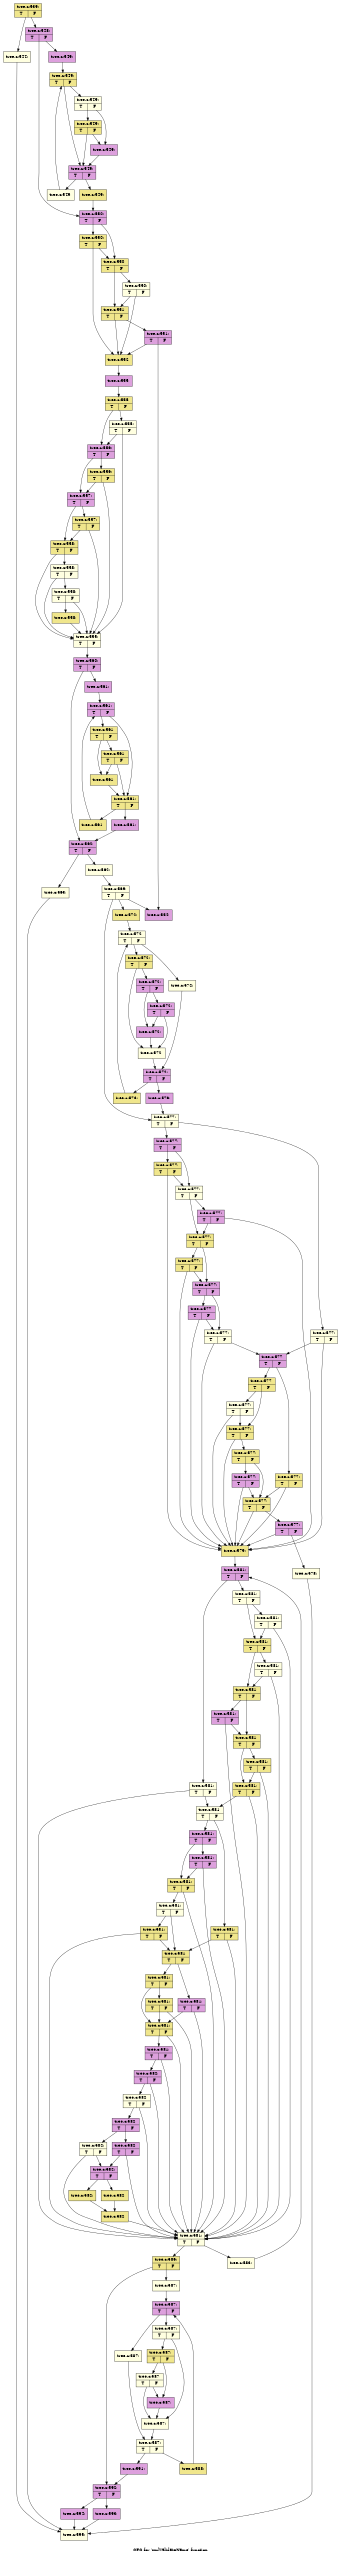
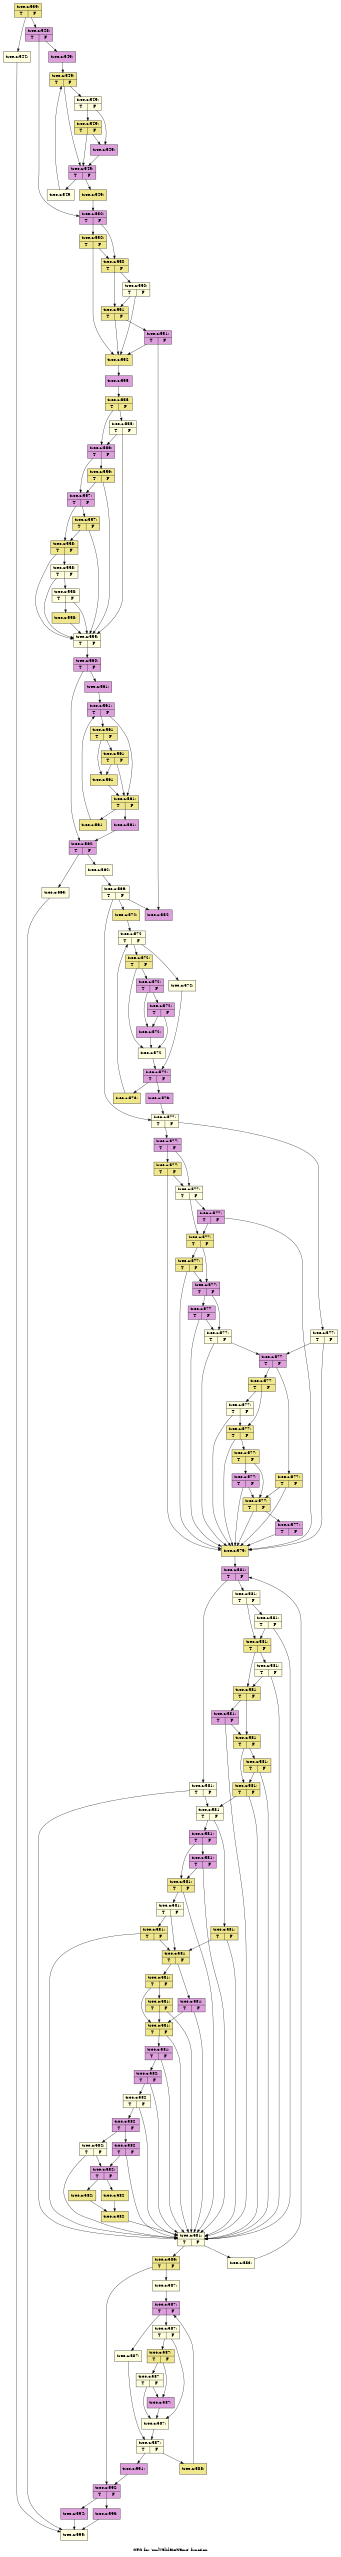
(306, 1574) -> none
